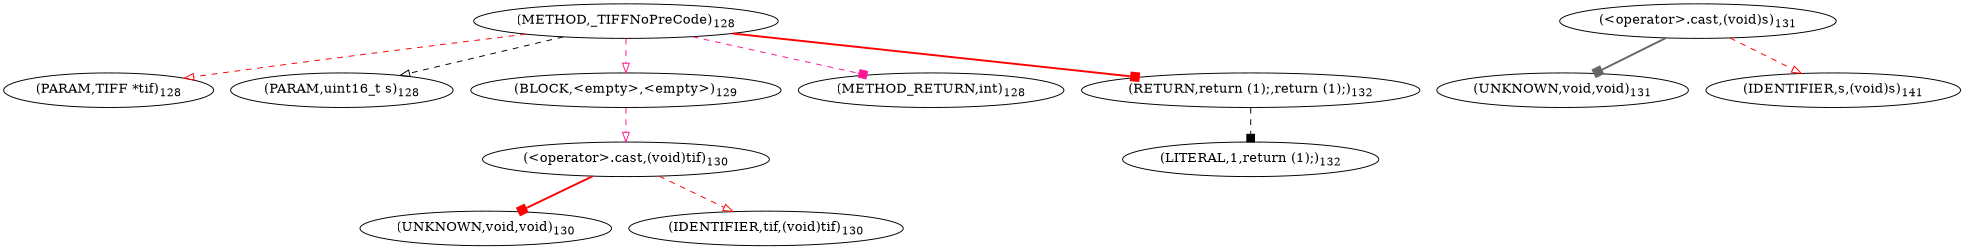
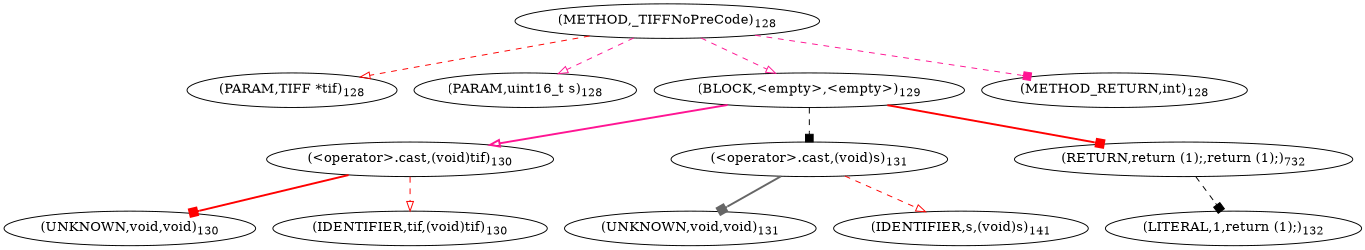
(486, 55) -> (600, 54)
(931, 55) -> (991, 124)
(1362, 89) -> (1295, 158)
(626, 120) -> (614, 124)
none -> (809, 120)
